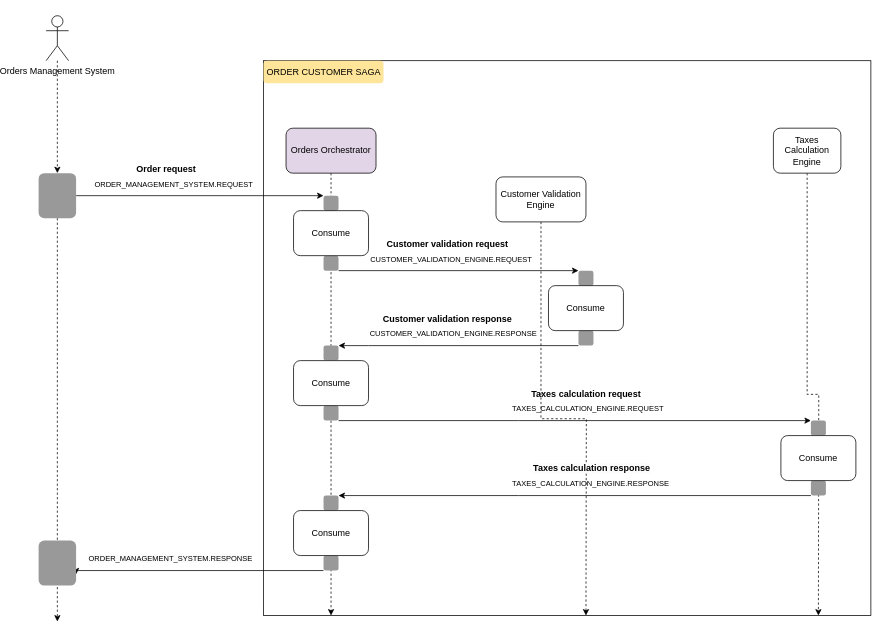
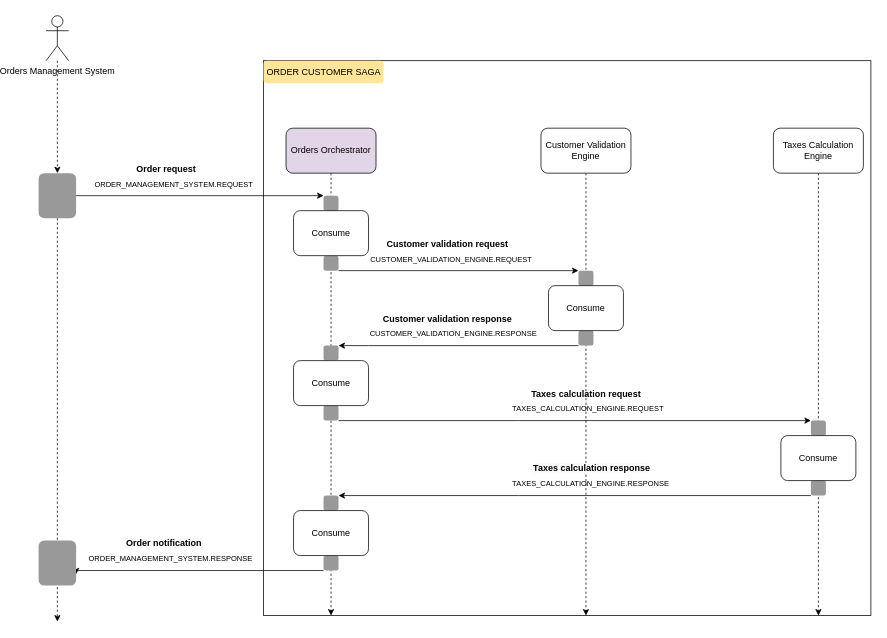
(807, 150) -> (819, 150)
(541, 199) -> (586, 150)
none -> (166, 540)
